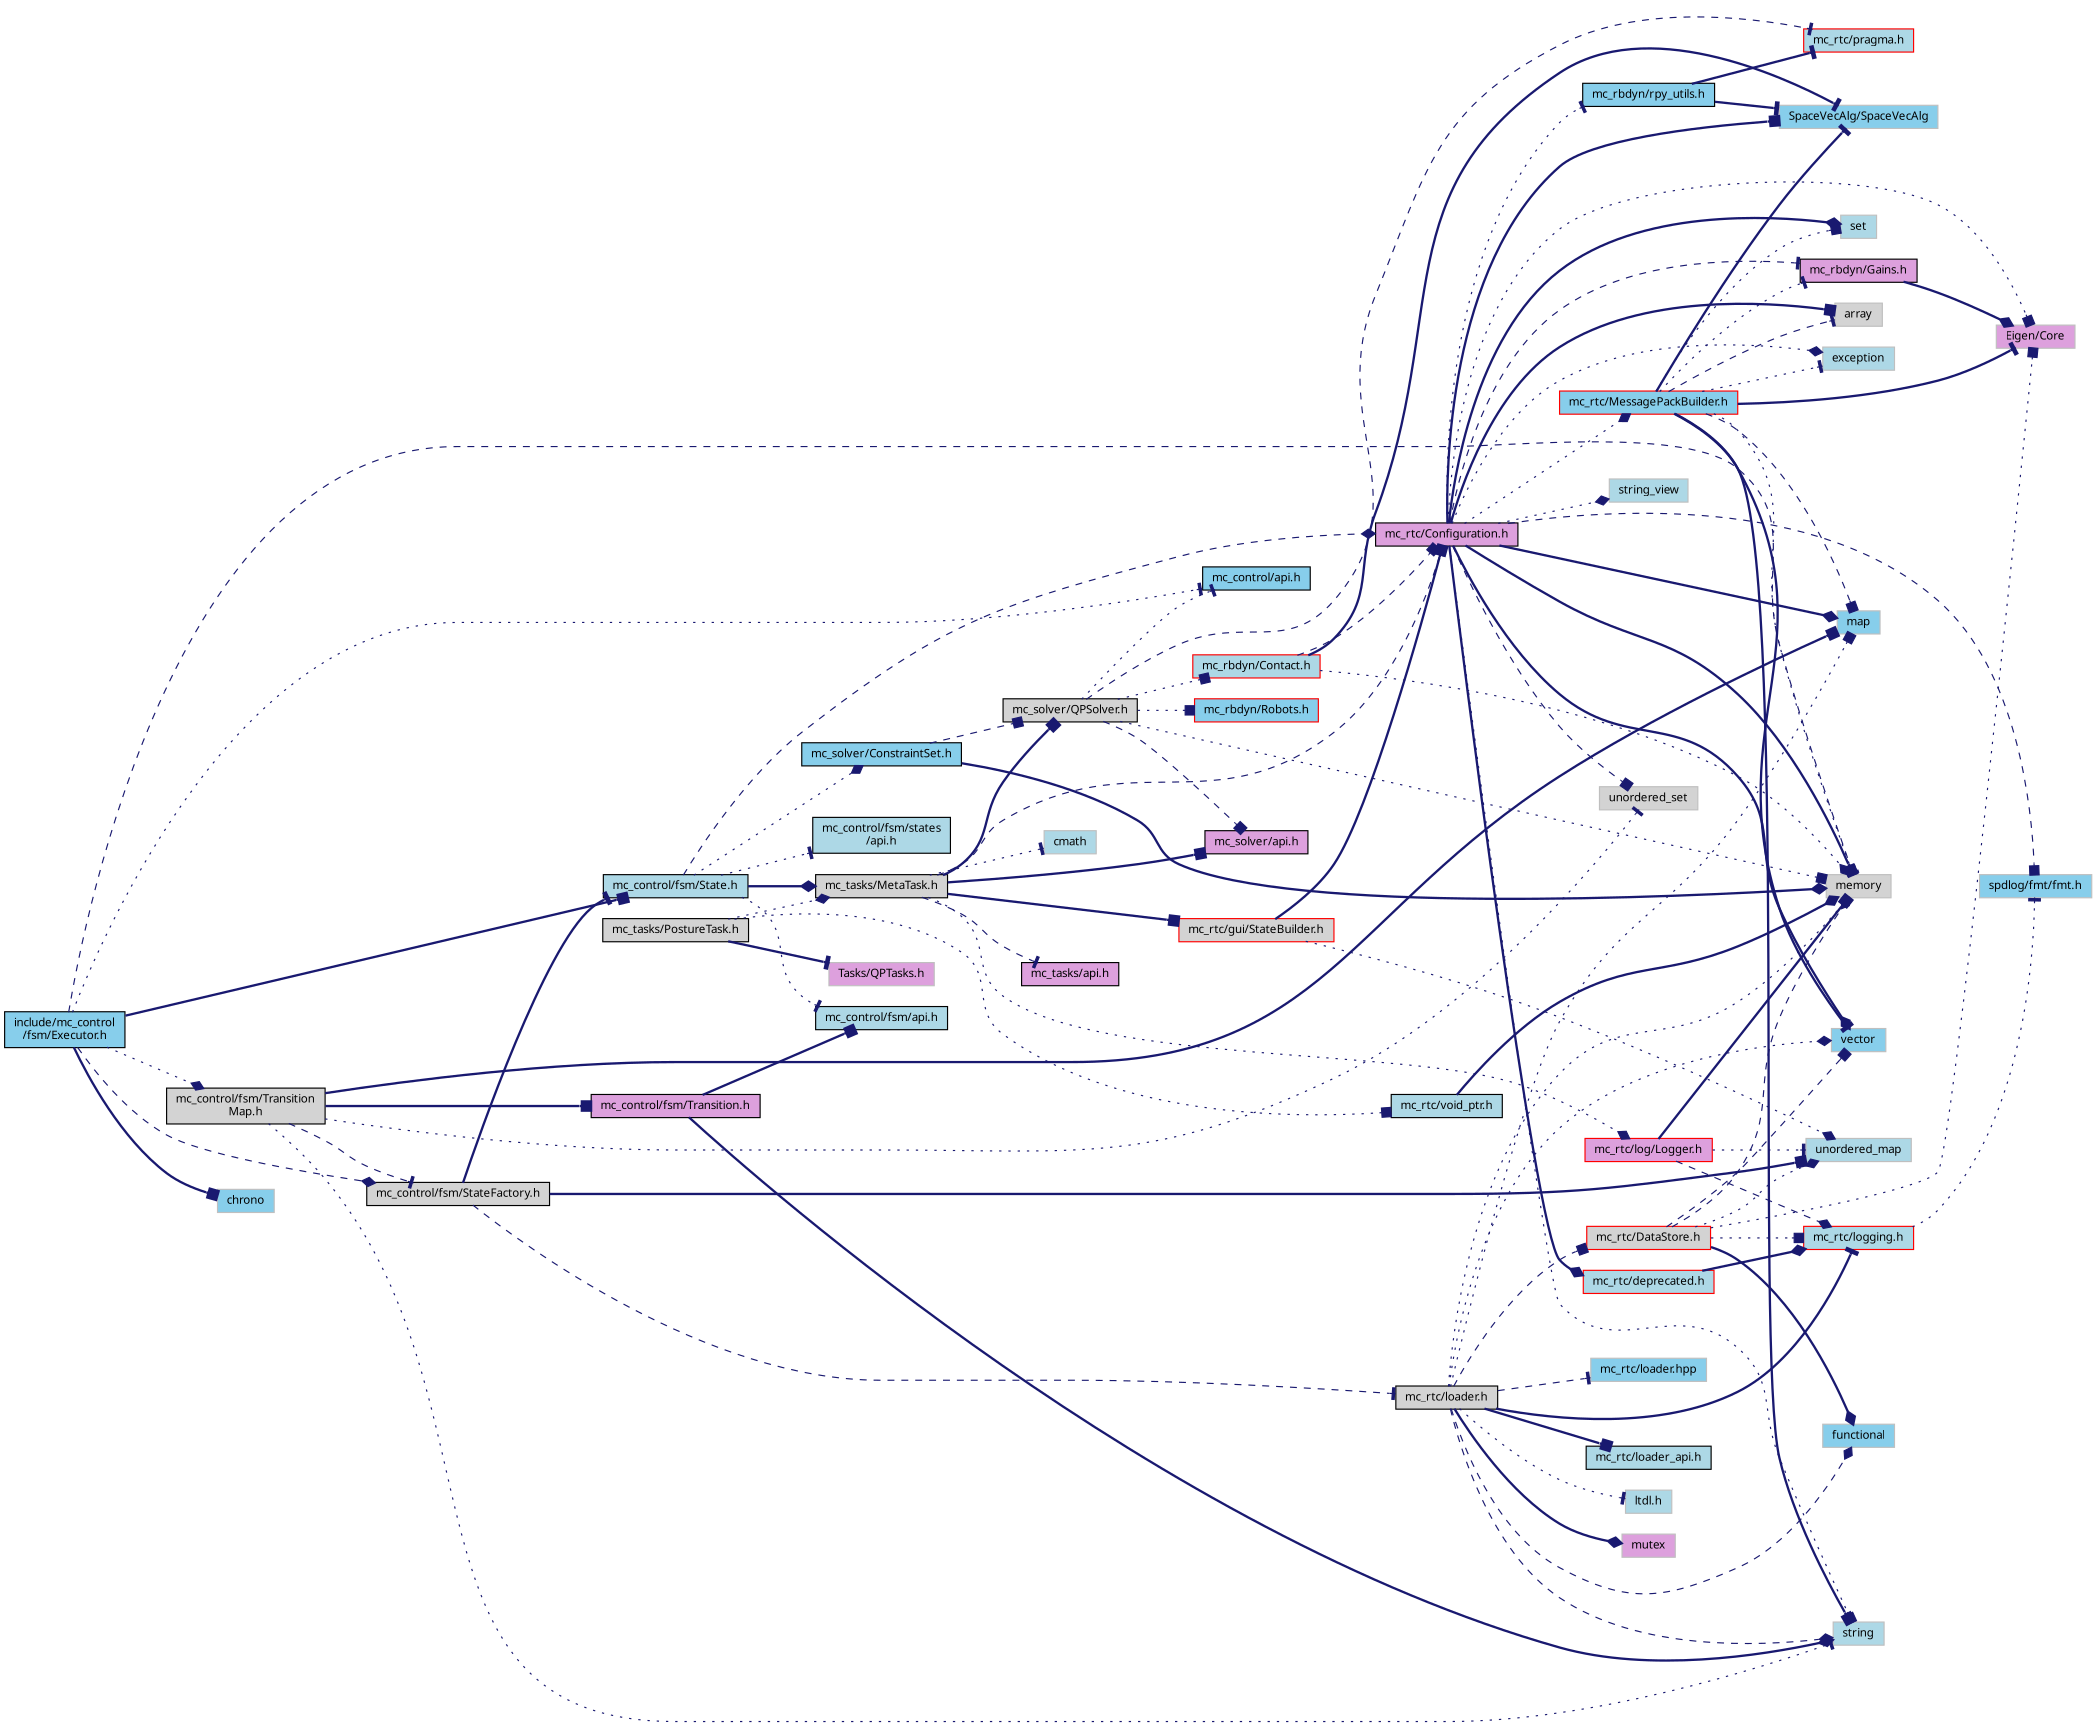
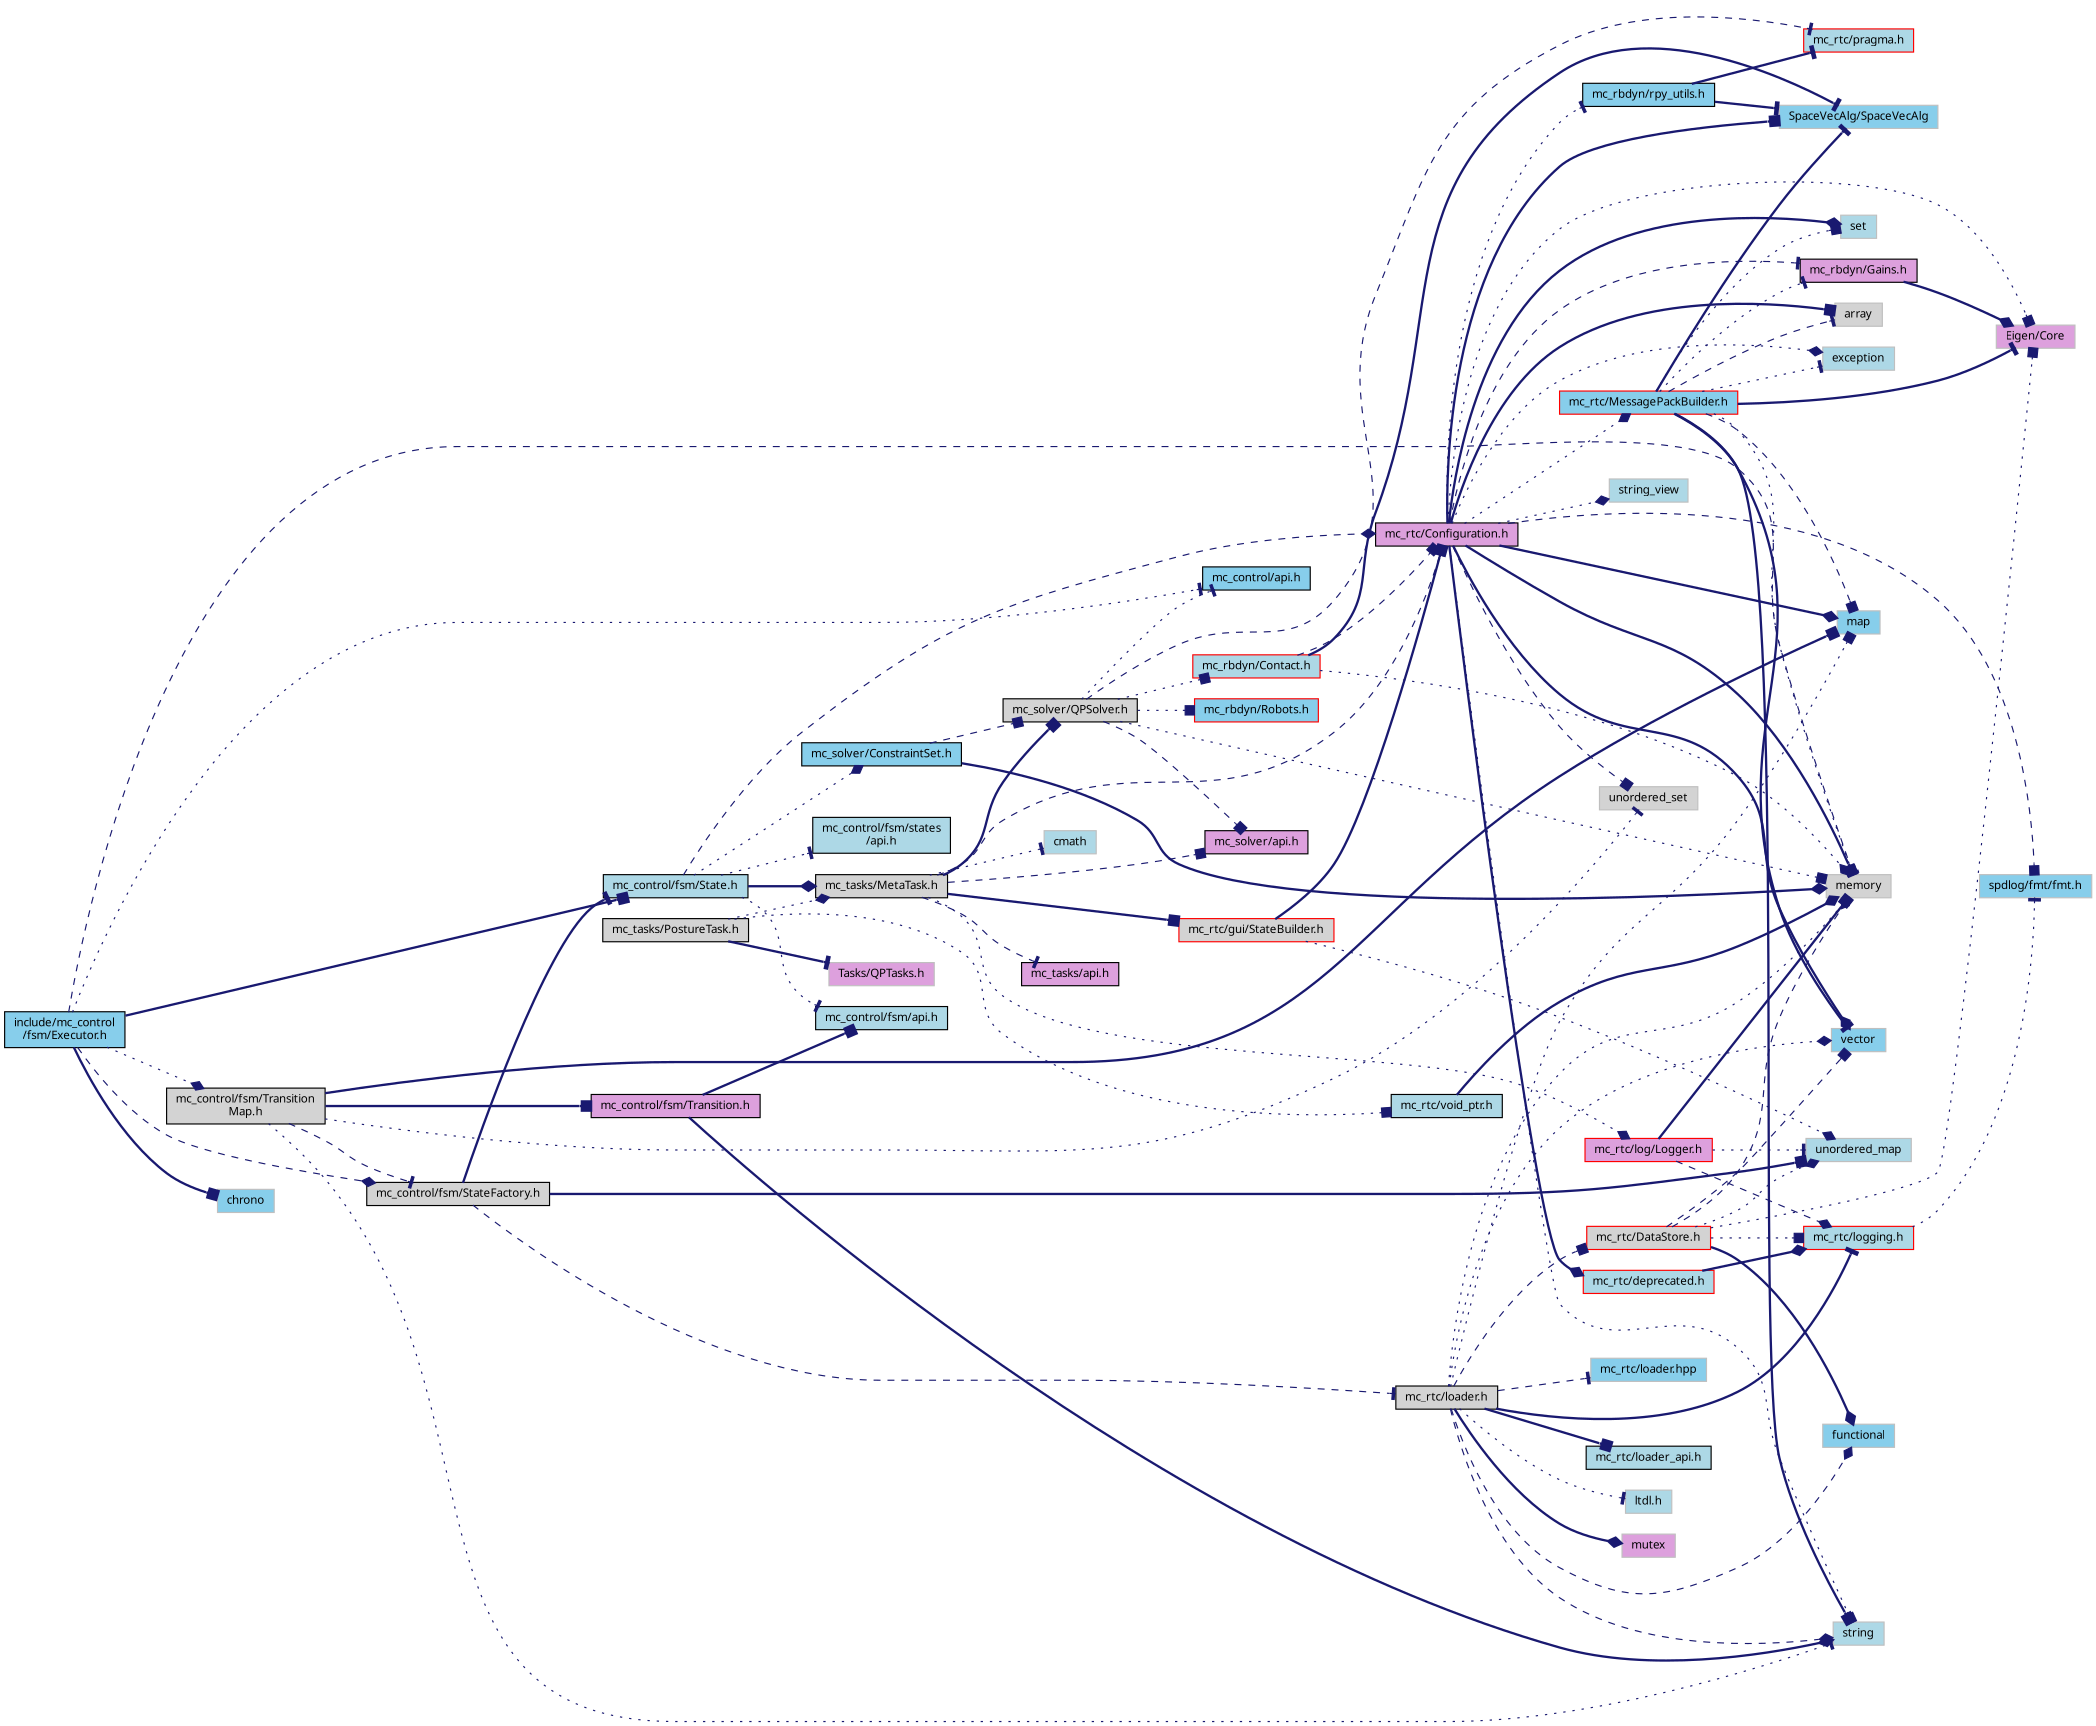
(1071, 872) -> (1071, 872)
